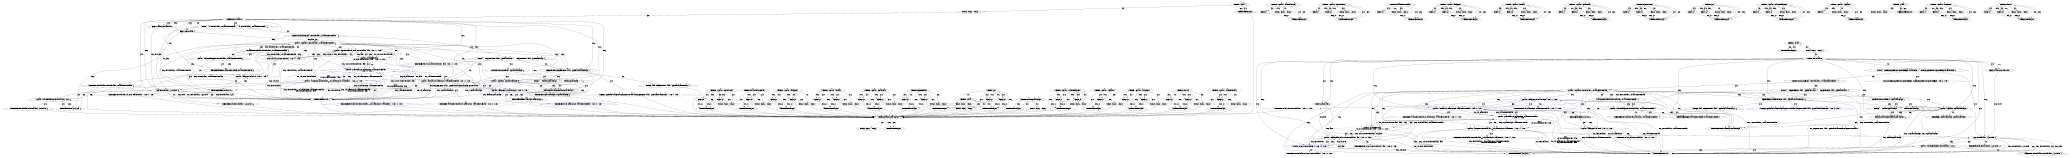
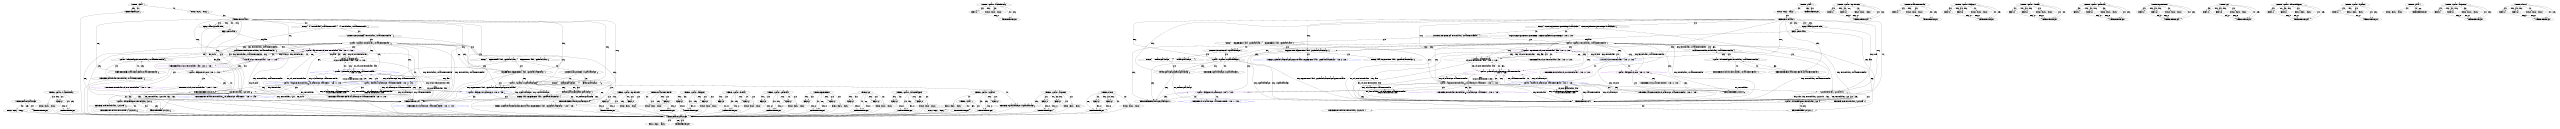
none -> (237, 67)
(1422, 106) -> (201, 80)
(1567, 110) -> (1625, 66)
